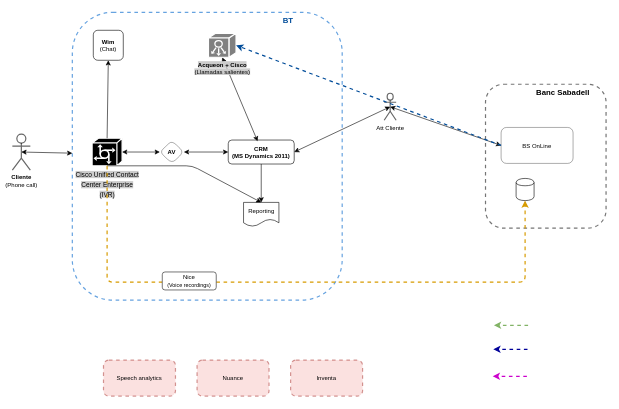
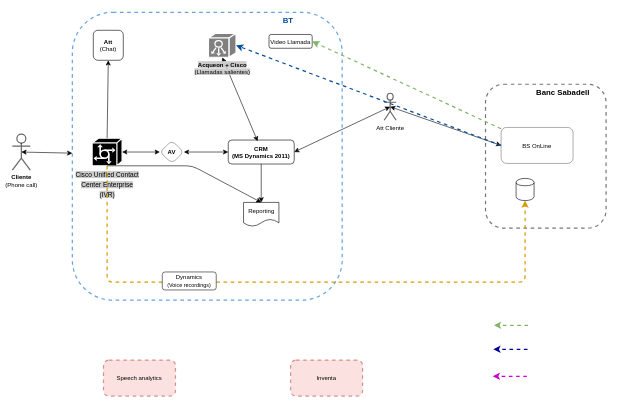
none -> (291, 41)
(108, 45) -> (108, 45)
none -> (409, 86)
(189, 281) -> (189, 281)
(233, 378) -> none
